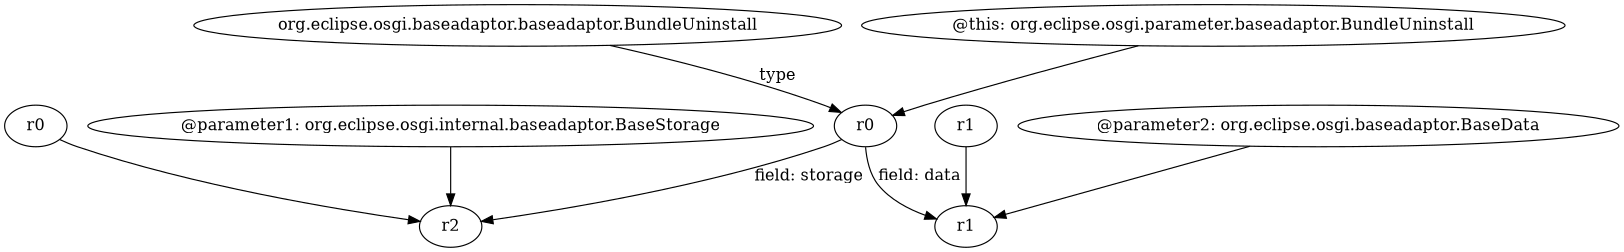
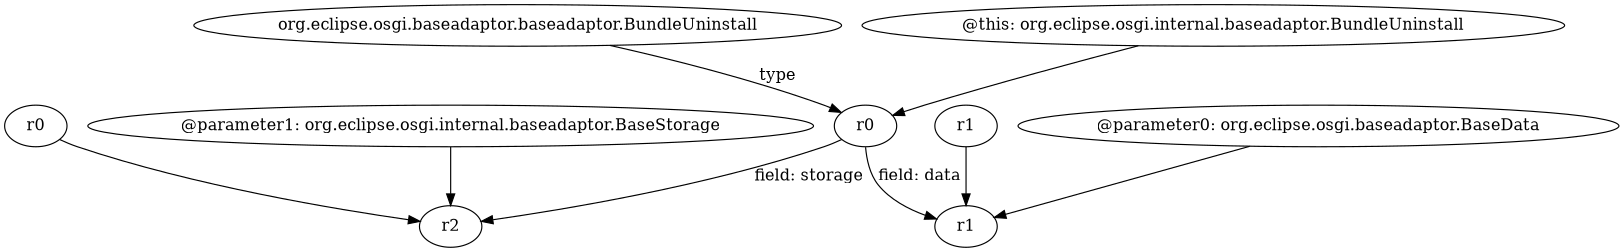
(1213, 25) -> (1213, 25)
(1318, 126) -> (1318, 126)
